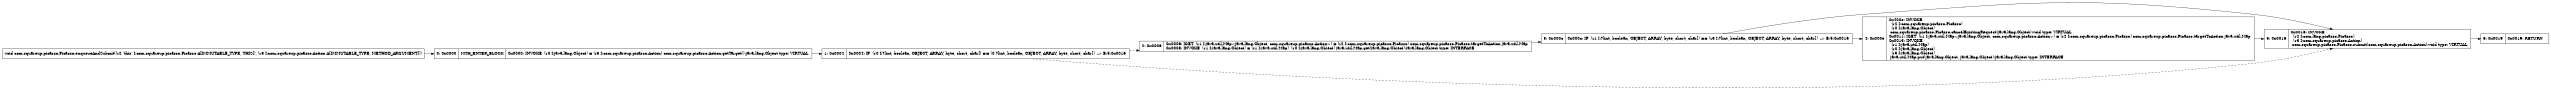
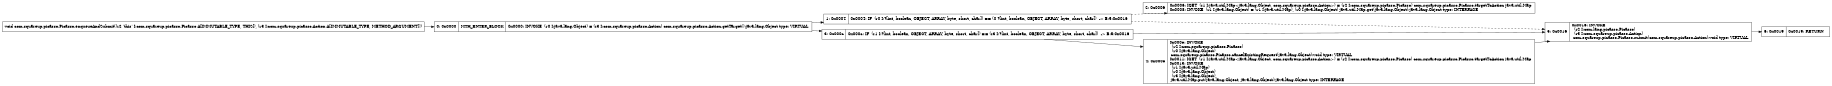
(1907, 20) -> (1188, 43)
(1535, 42) -> (816, 31)
